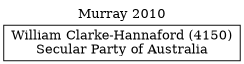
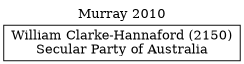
(122, 43) -> (122, 43)
